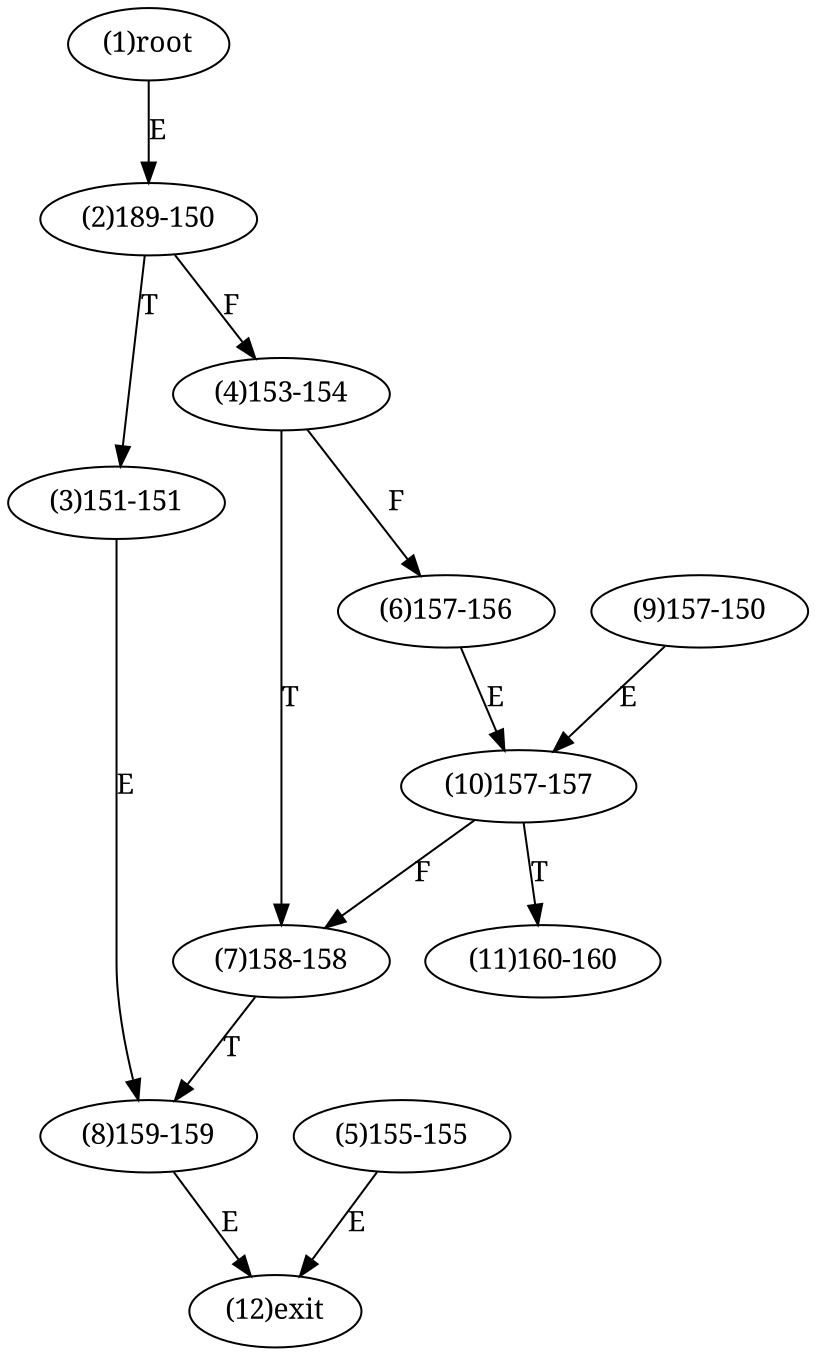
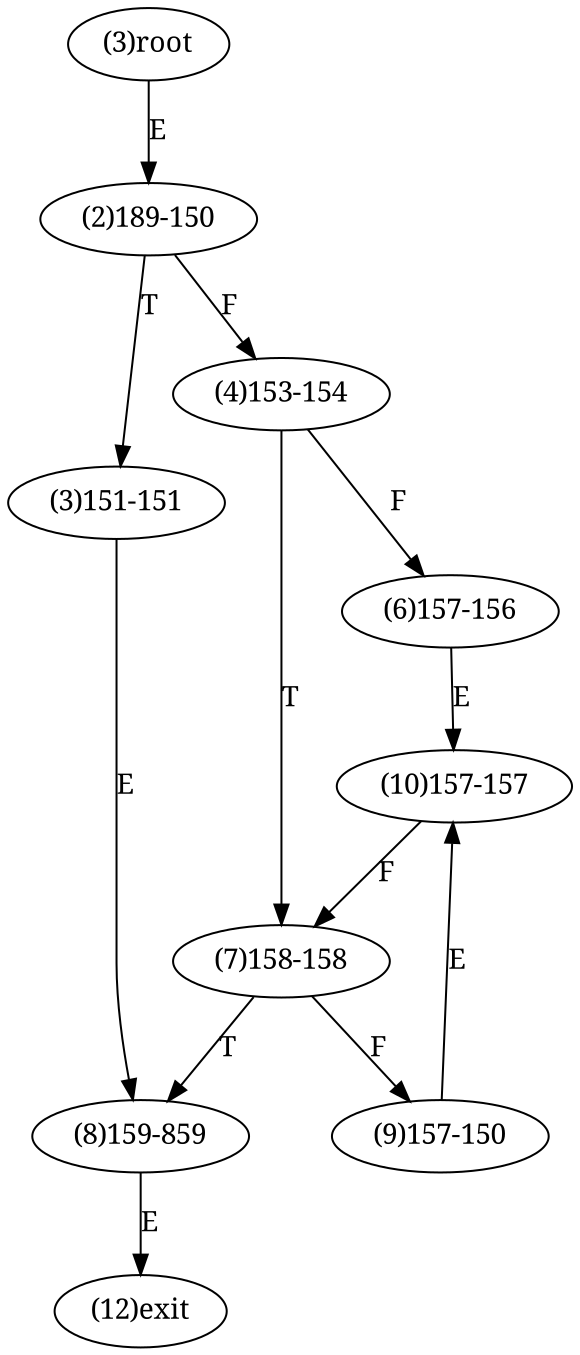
(149, 44) -> (149, 44)
(543, 961) -> none
none -> (354, 1041)
(149, 1136) -> (141, 1136)
(402, 1136) -> none
